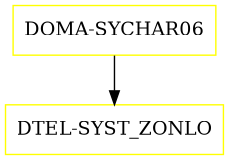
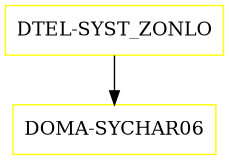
(114, 73) -> (114, 73)
